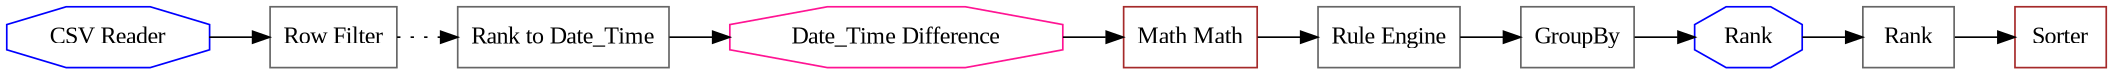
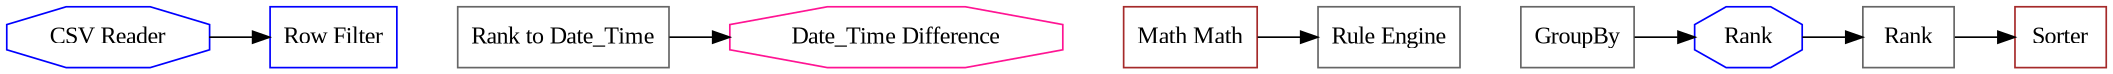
(333, 37) -> (333, 37)
(419, 37) -> none
(1084, 37) -> none
(1482, 37) -> none
